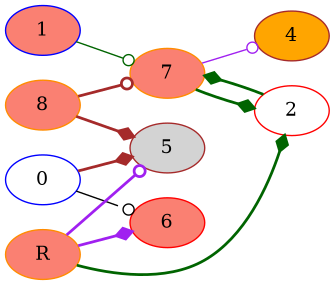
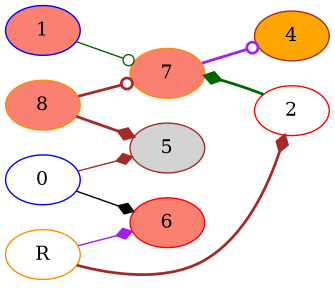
(224, 56) -> (224, 56)
(217, 97) -> none
(97, 166) -> (97, 166)
(96, 198) -> (97, 198)
(97, 208) -> none
(97, 241) -> (97, 241)
(43, 255) -> (43, 255)
(206, 259) -> (206, 259)
